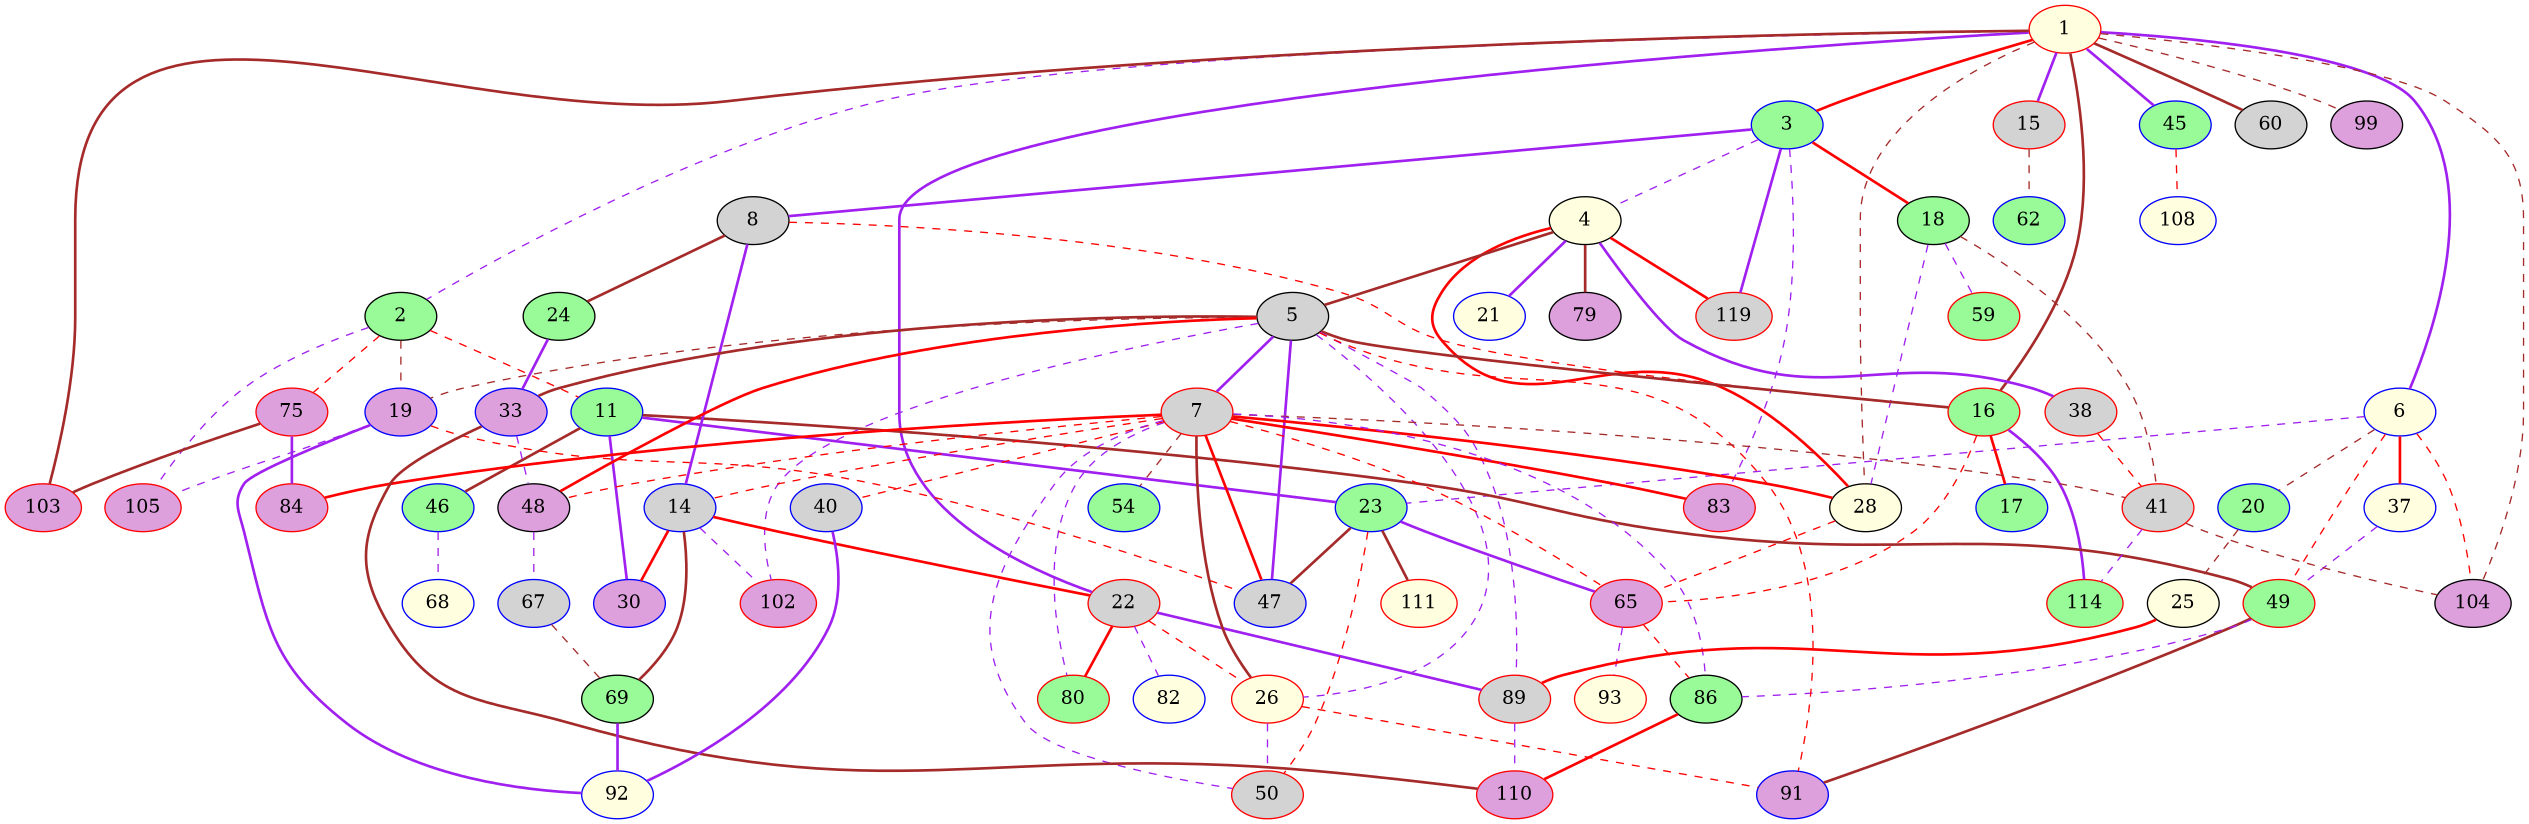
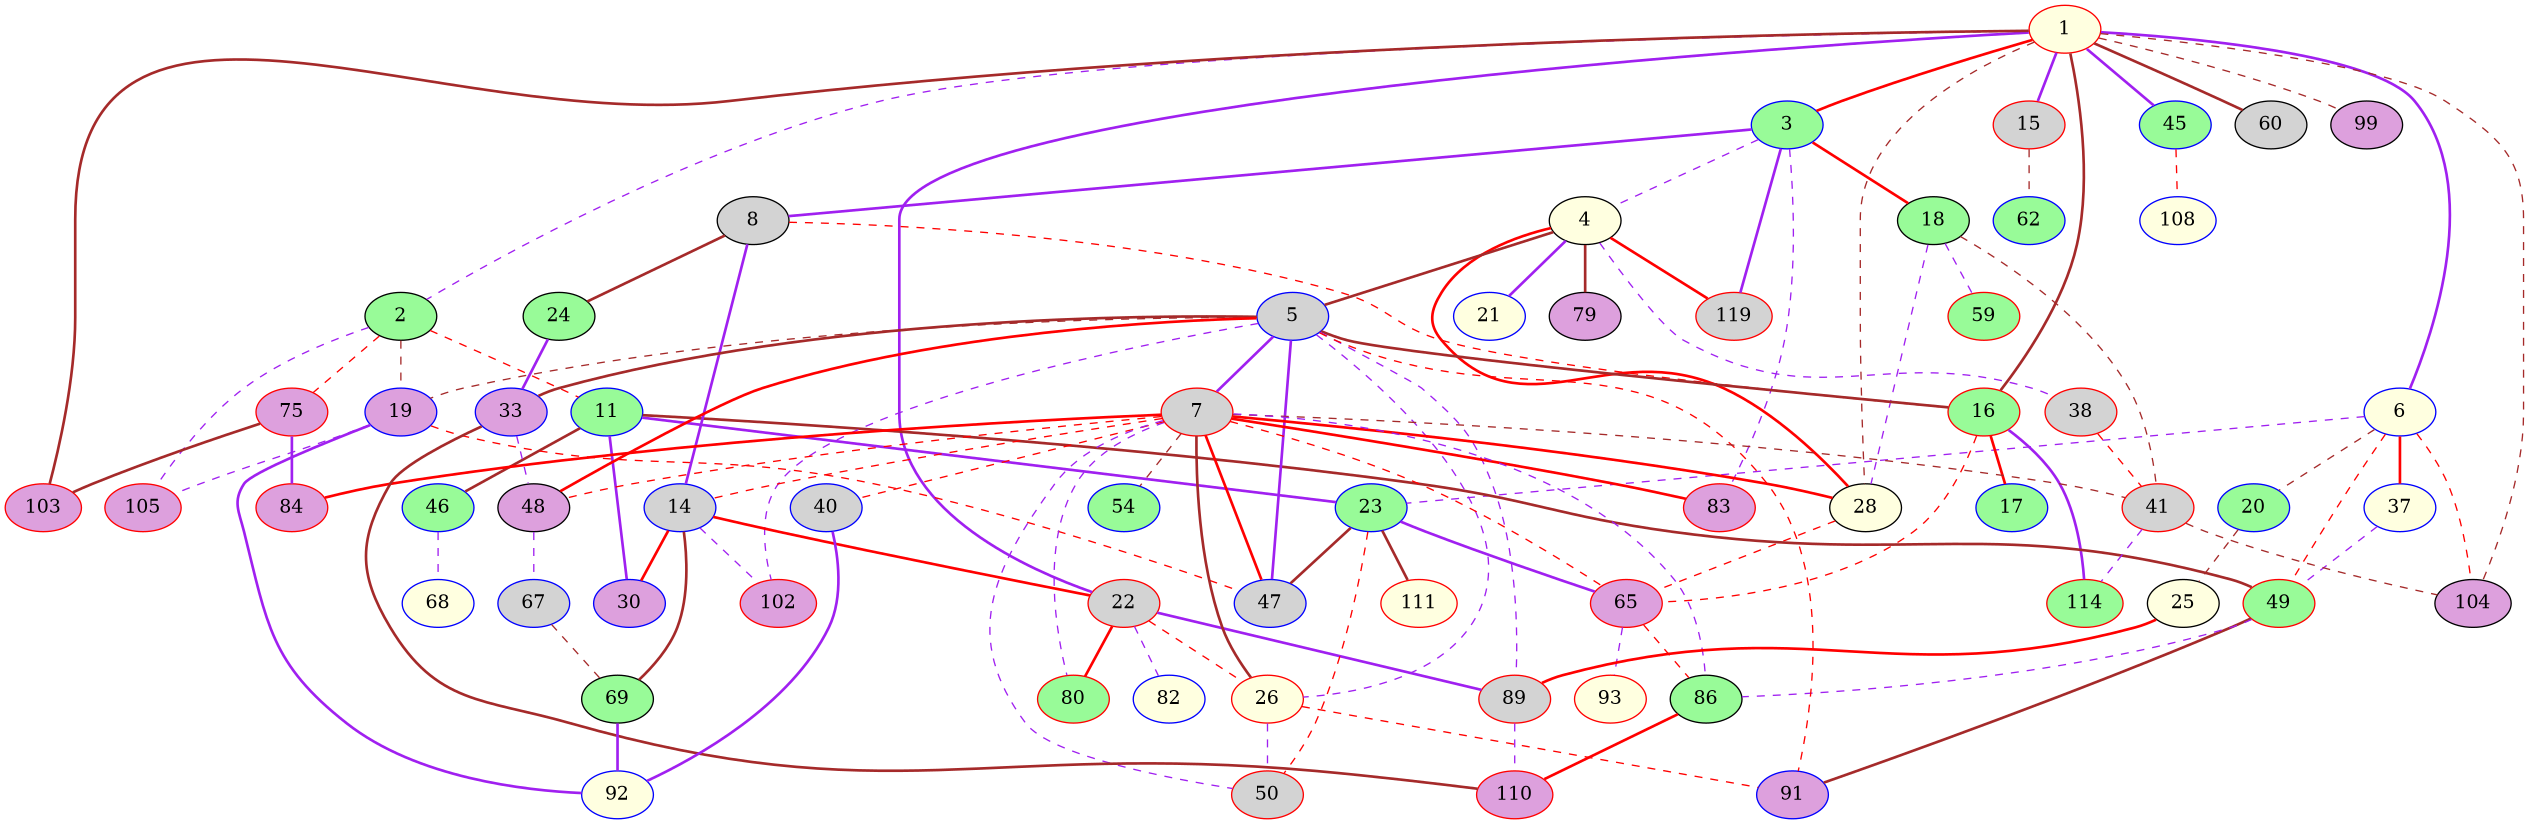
(1293, 316) -> (1293, 316)
(1802, 376) -> (1802, 376)
